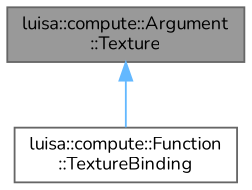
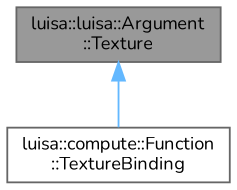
(126, 35) -> (119, 35)
